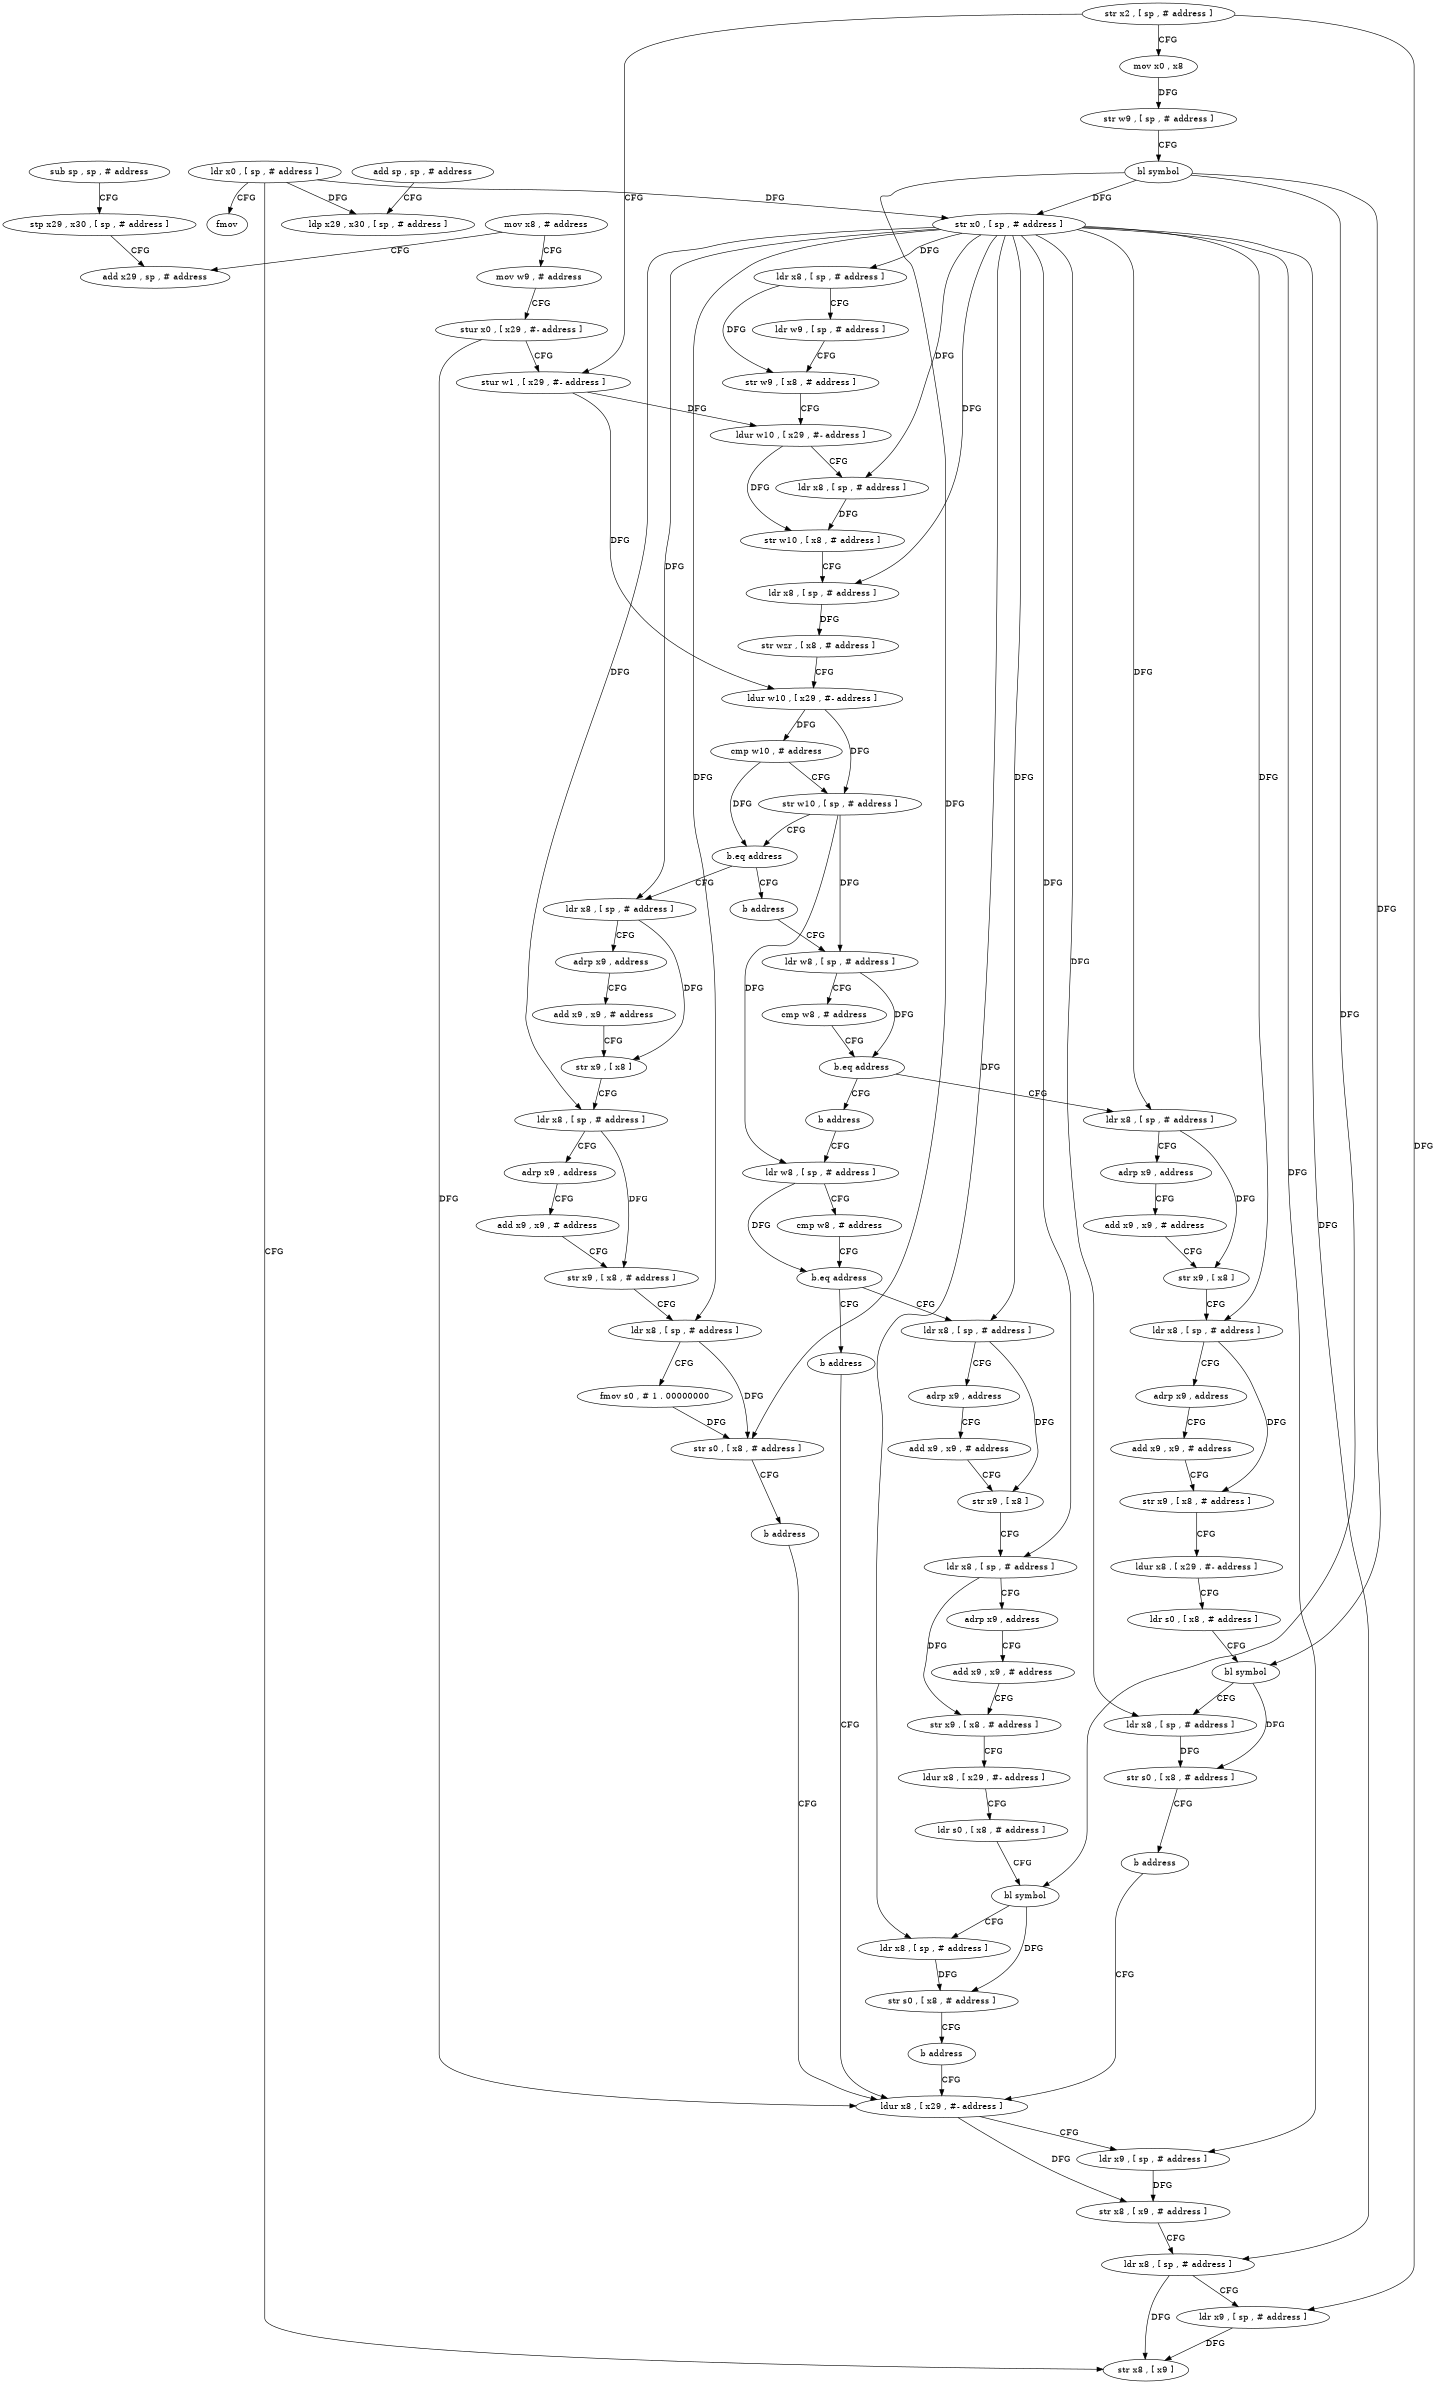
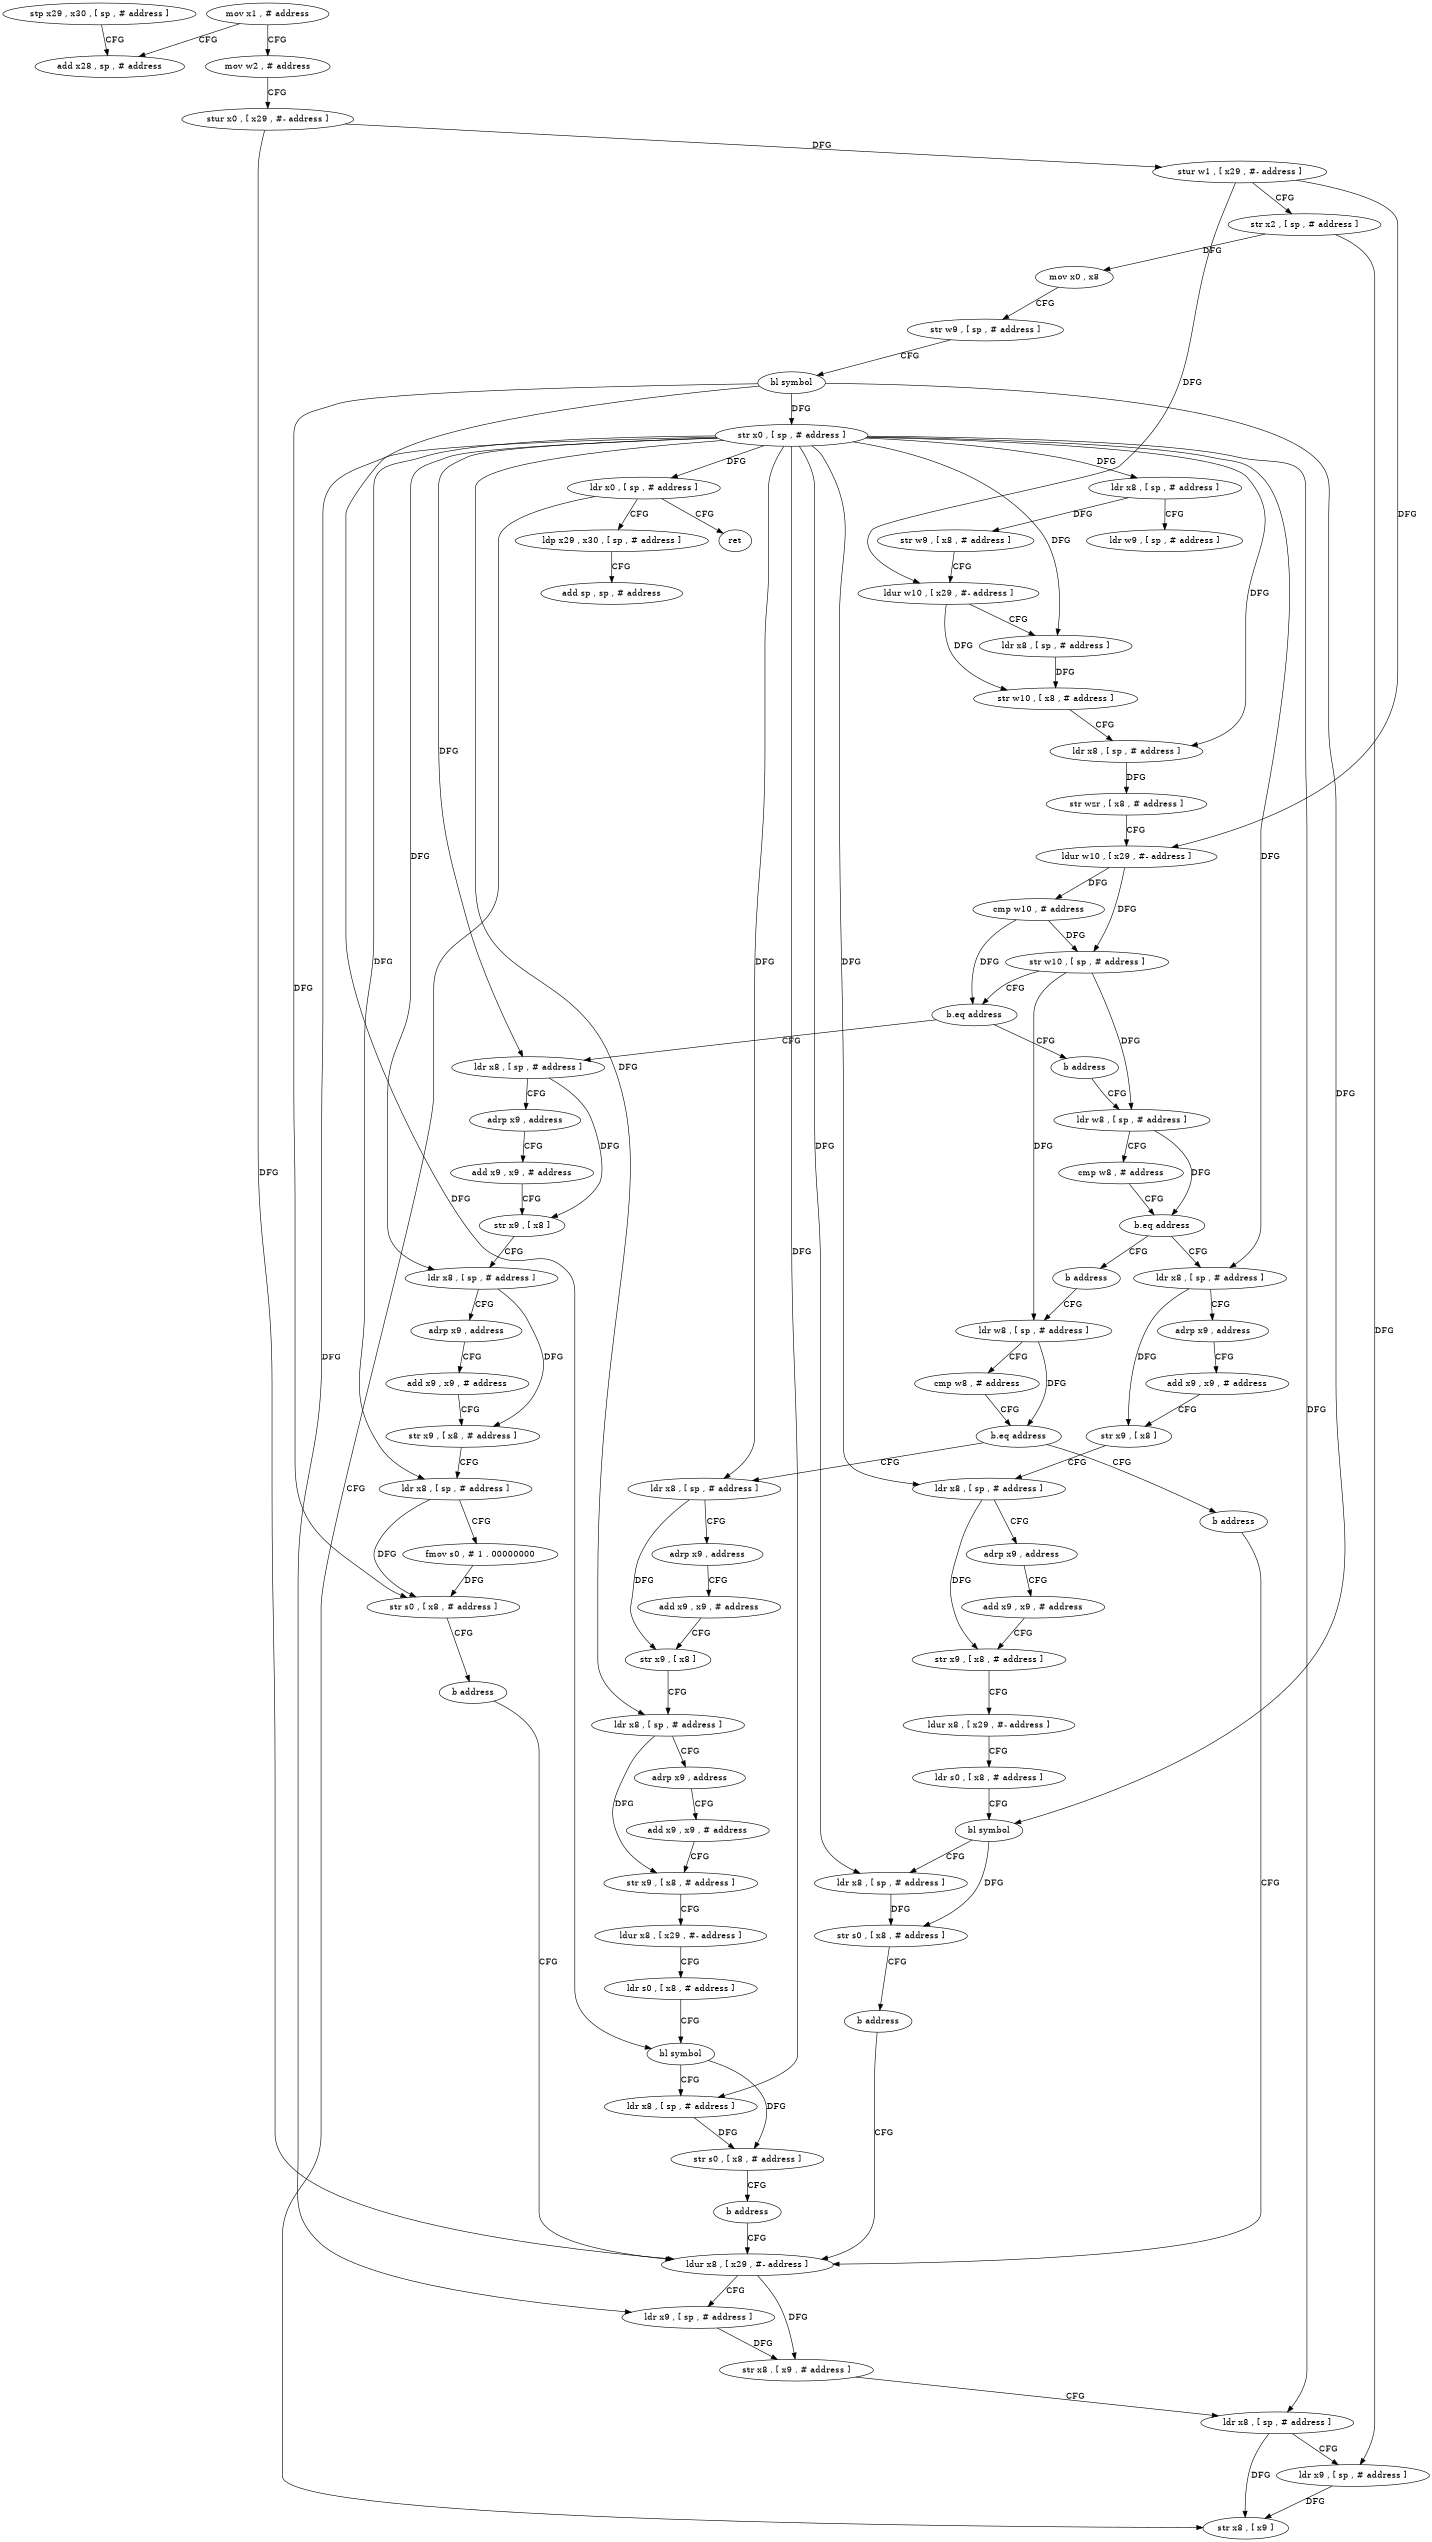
(688, 37) -> (1270, 196)
(1168, 40) -> (1213, 251)
(1169, 93) -> (1045, 304)
(99, 172) -> none
(630, 193) -> (721, 461)
(402, 196) -> (612, 564)
(338, 198) -> (640, 514)
(227, 225) -> (735, 541)
(546, 225) -> (268, 14)
(155, 277) -> (110, 67)
(539, 277) -> (268, 67)
(817, 354) -> none
(544, 356) -> (822, 146)
(821, 778) -> (1076, 936)
